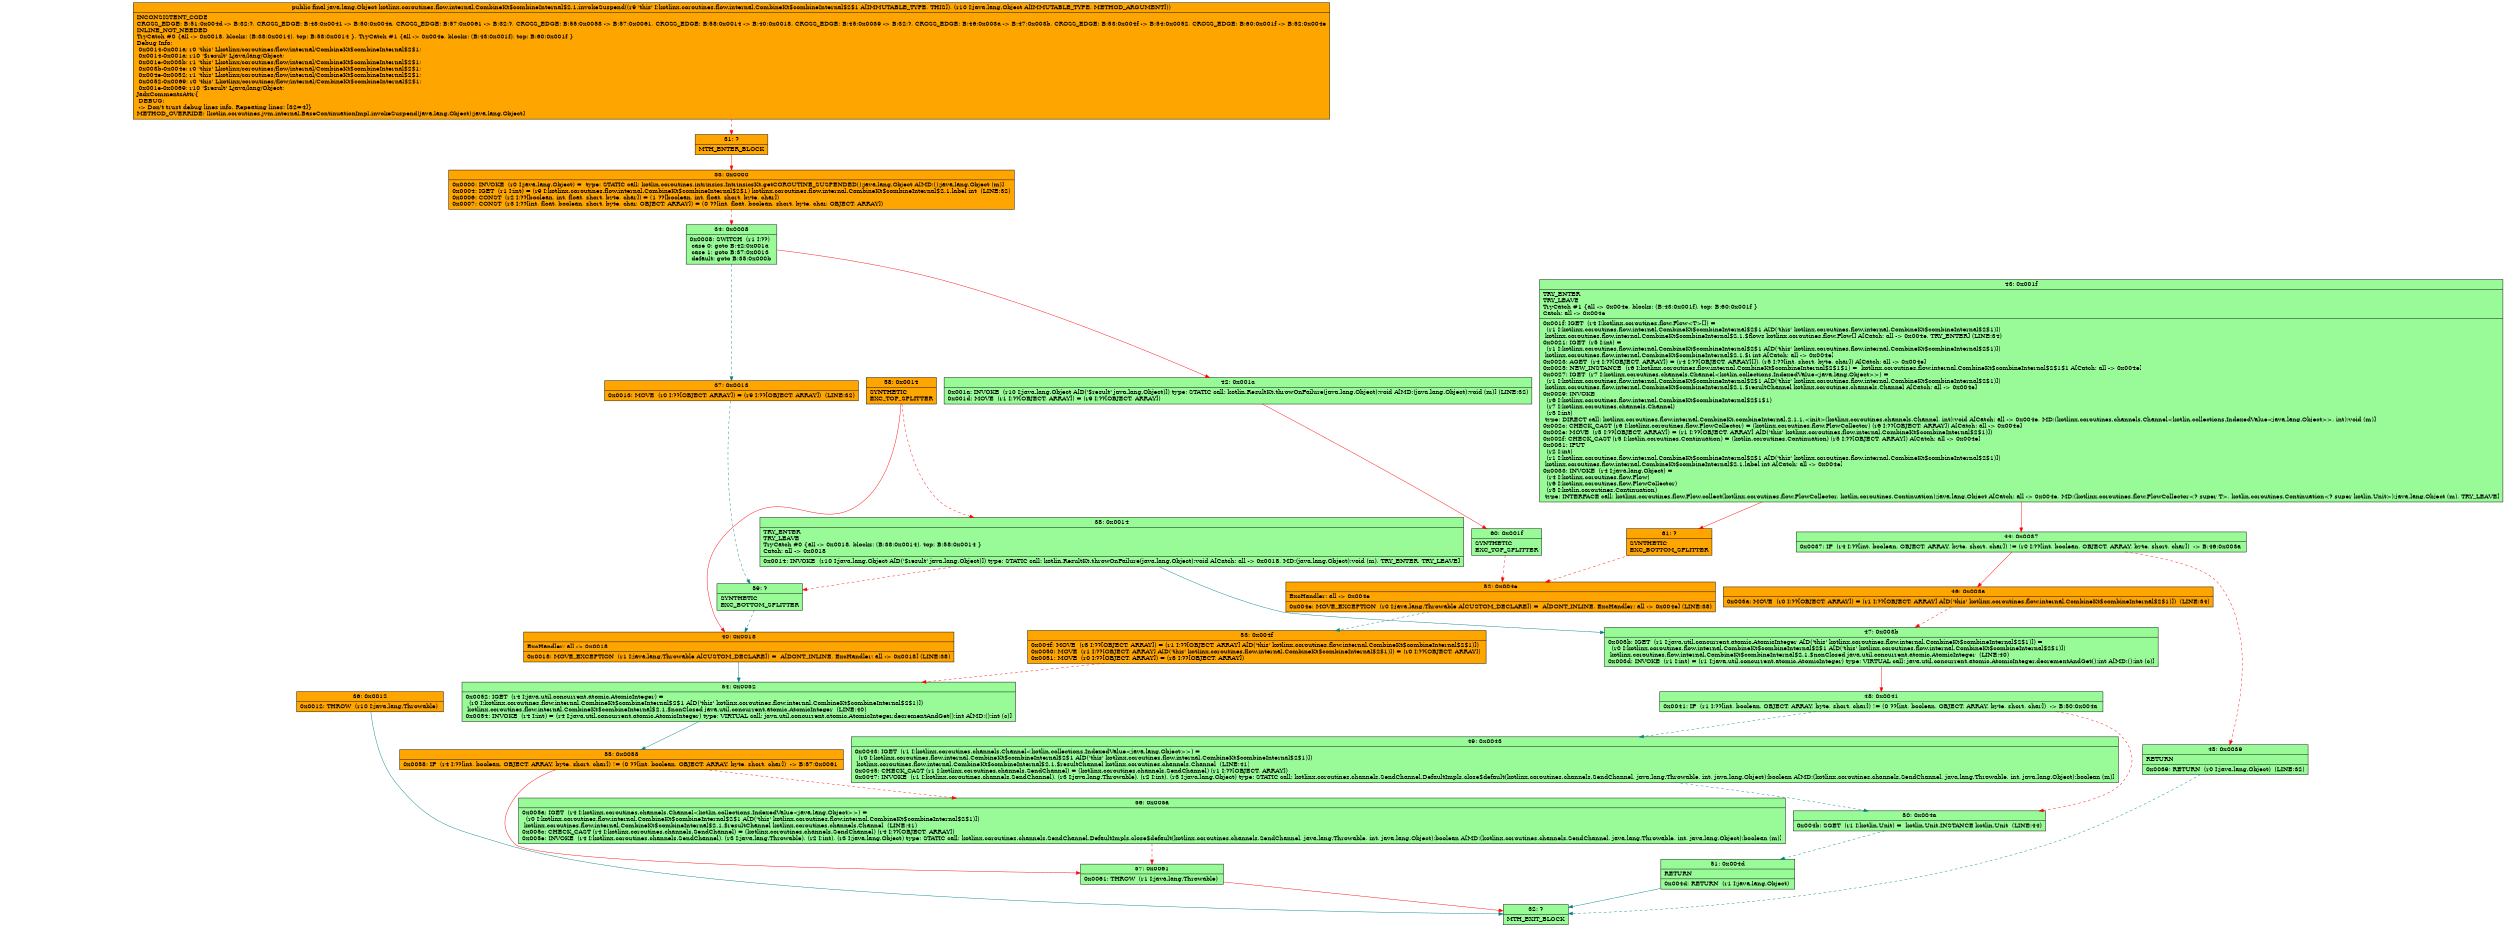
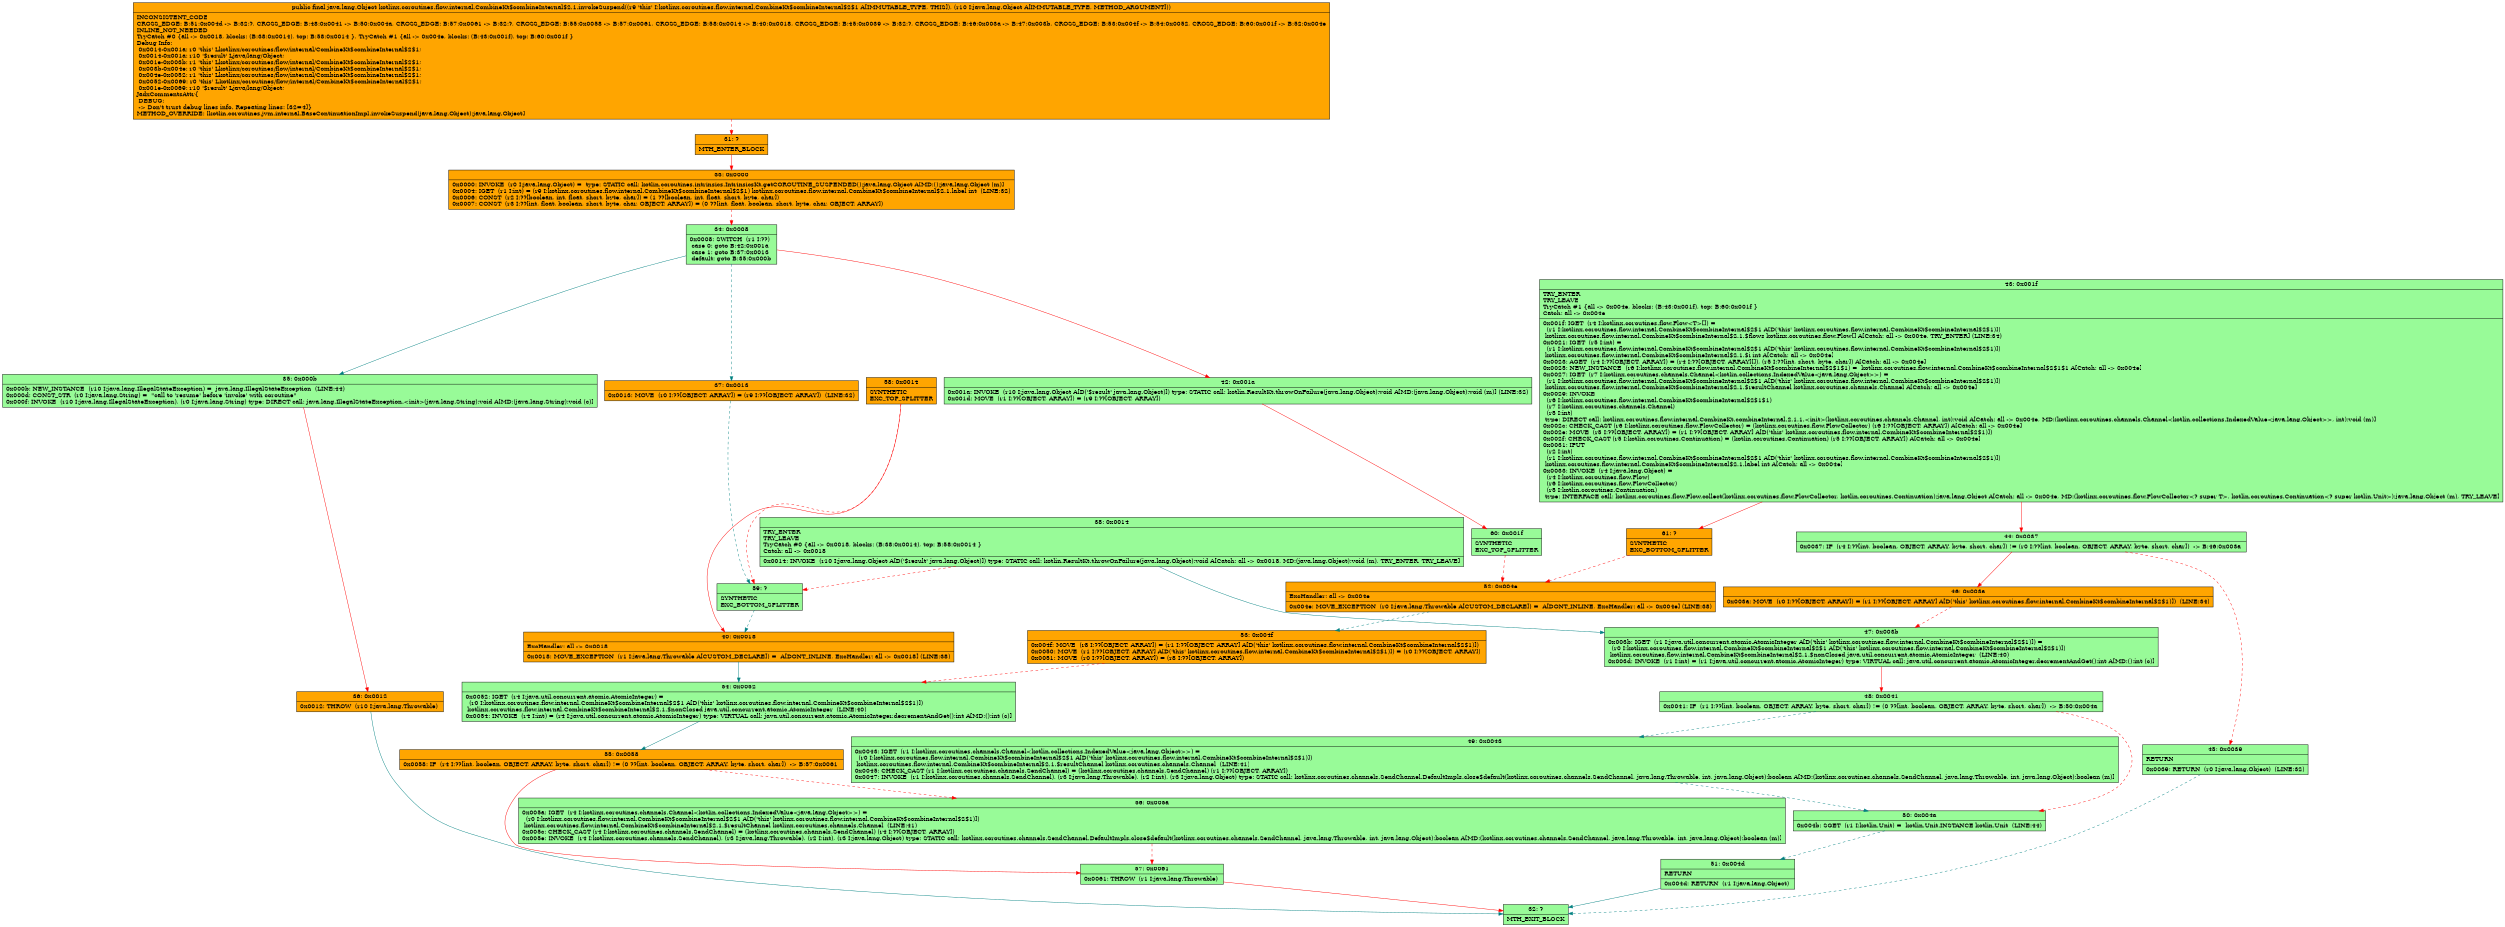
none -> (300, 391)
(919, 472) -> (822, 511)
